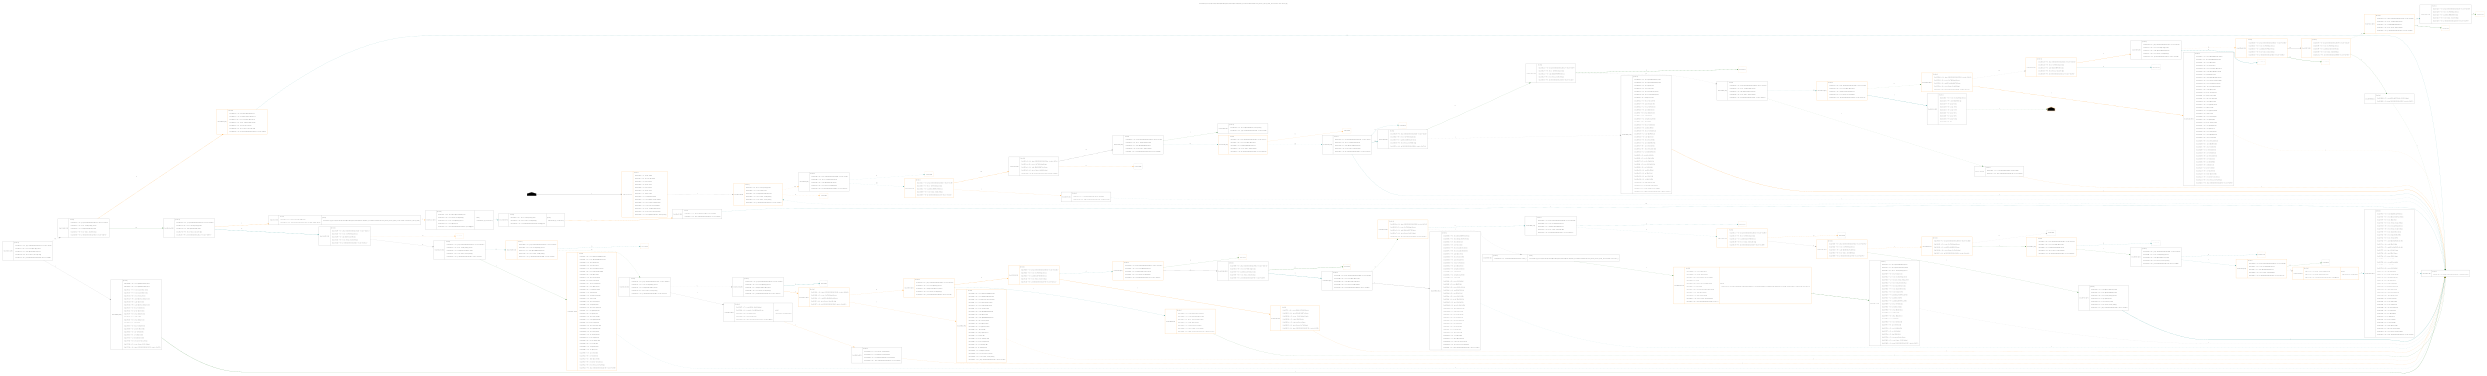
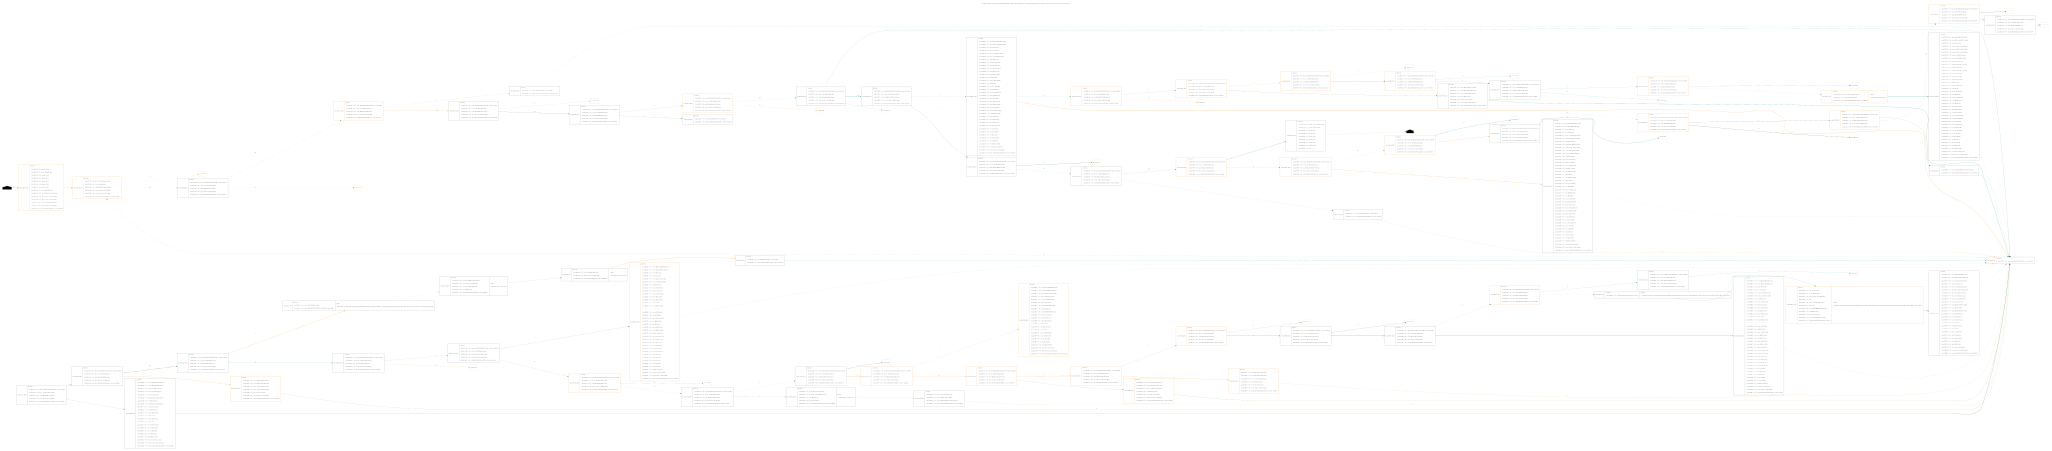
(1646, 232) -> (1043, 96)
